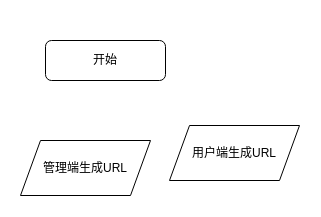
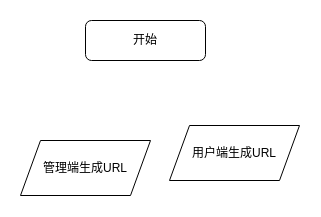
(106, 61) -> (146, 41)
